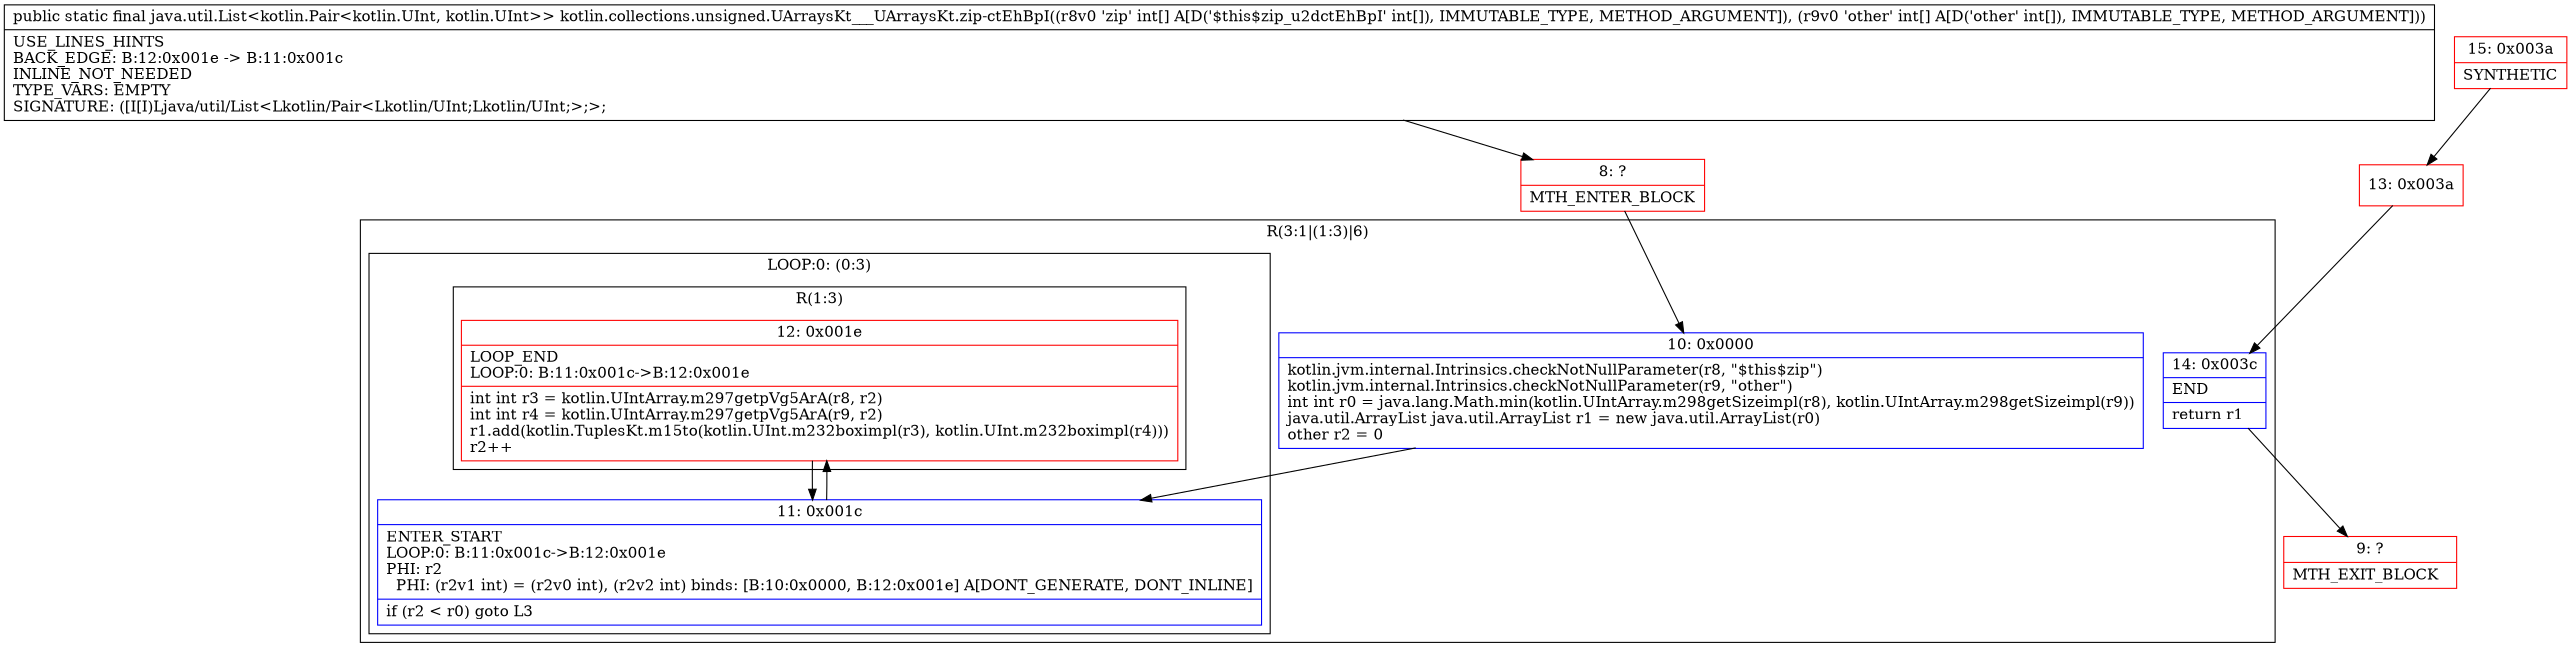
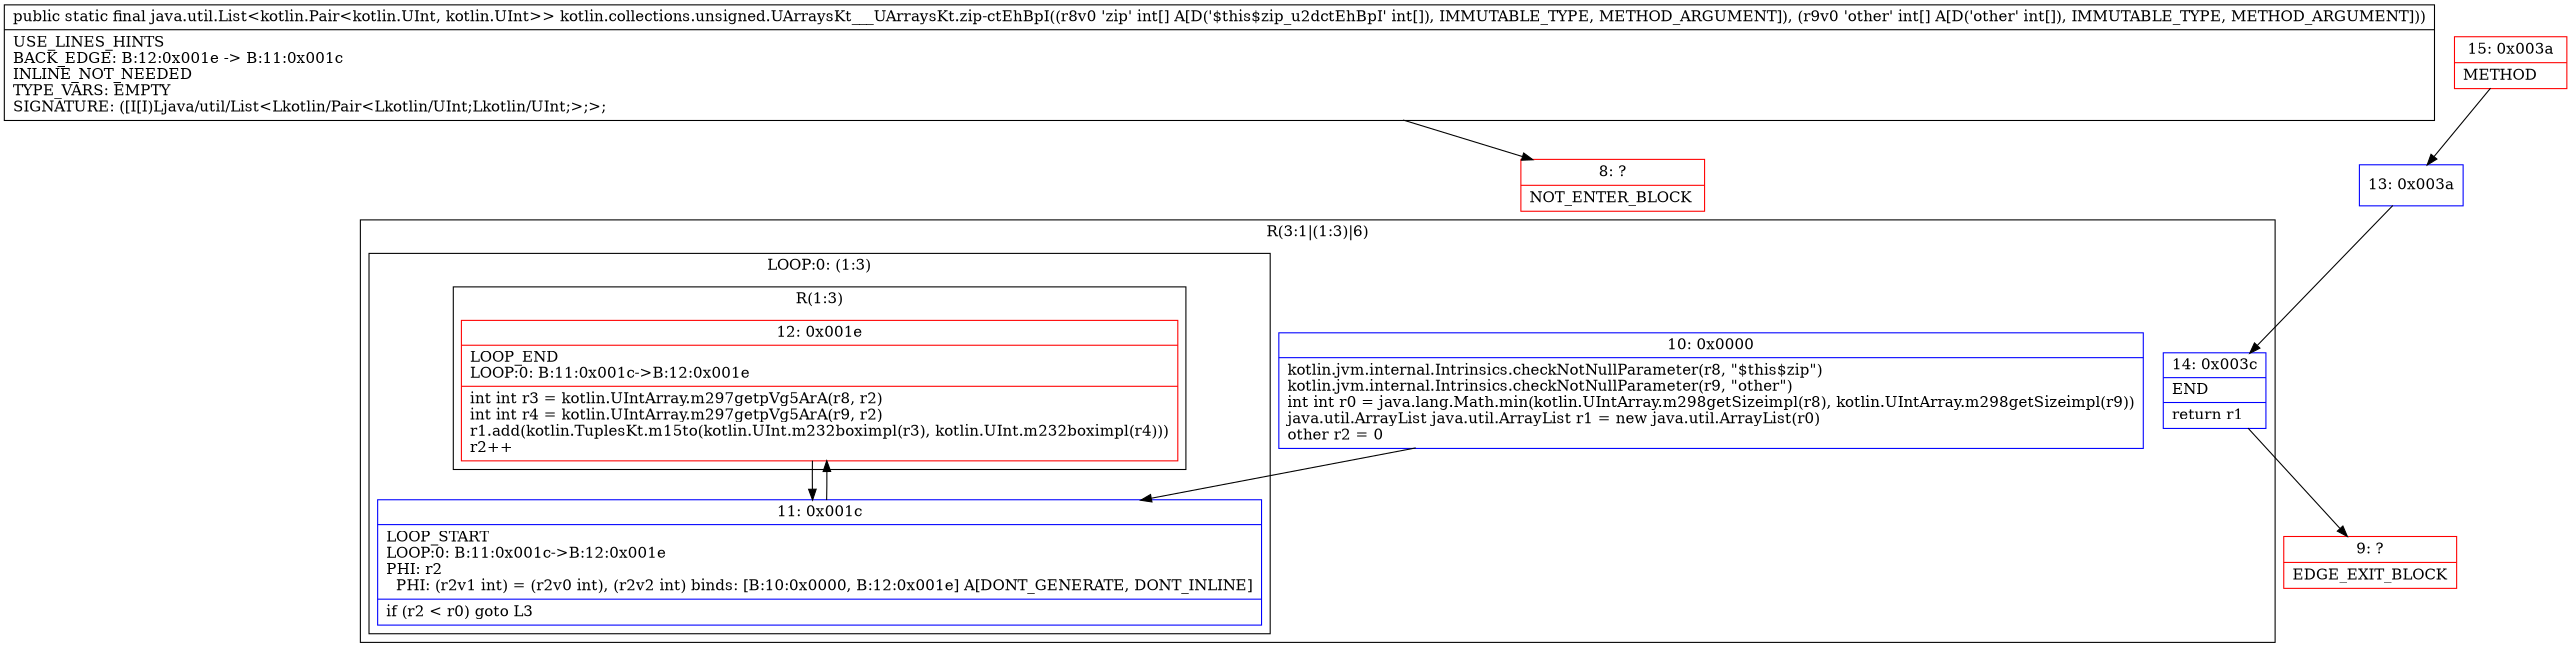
(2511, 75) -> (2500, 75)
(2411, 185) -> (2411, 185)
(1613, 198) -> (1611, 198)
(820, 266) -> (820, 266)
(1652, 267) -> none
(444, 537) -> (438, 537)
(2366, 575) -> (2370, 575)
